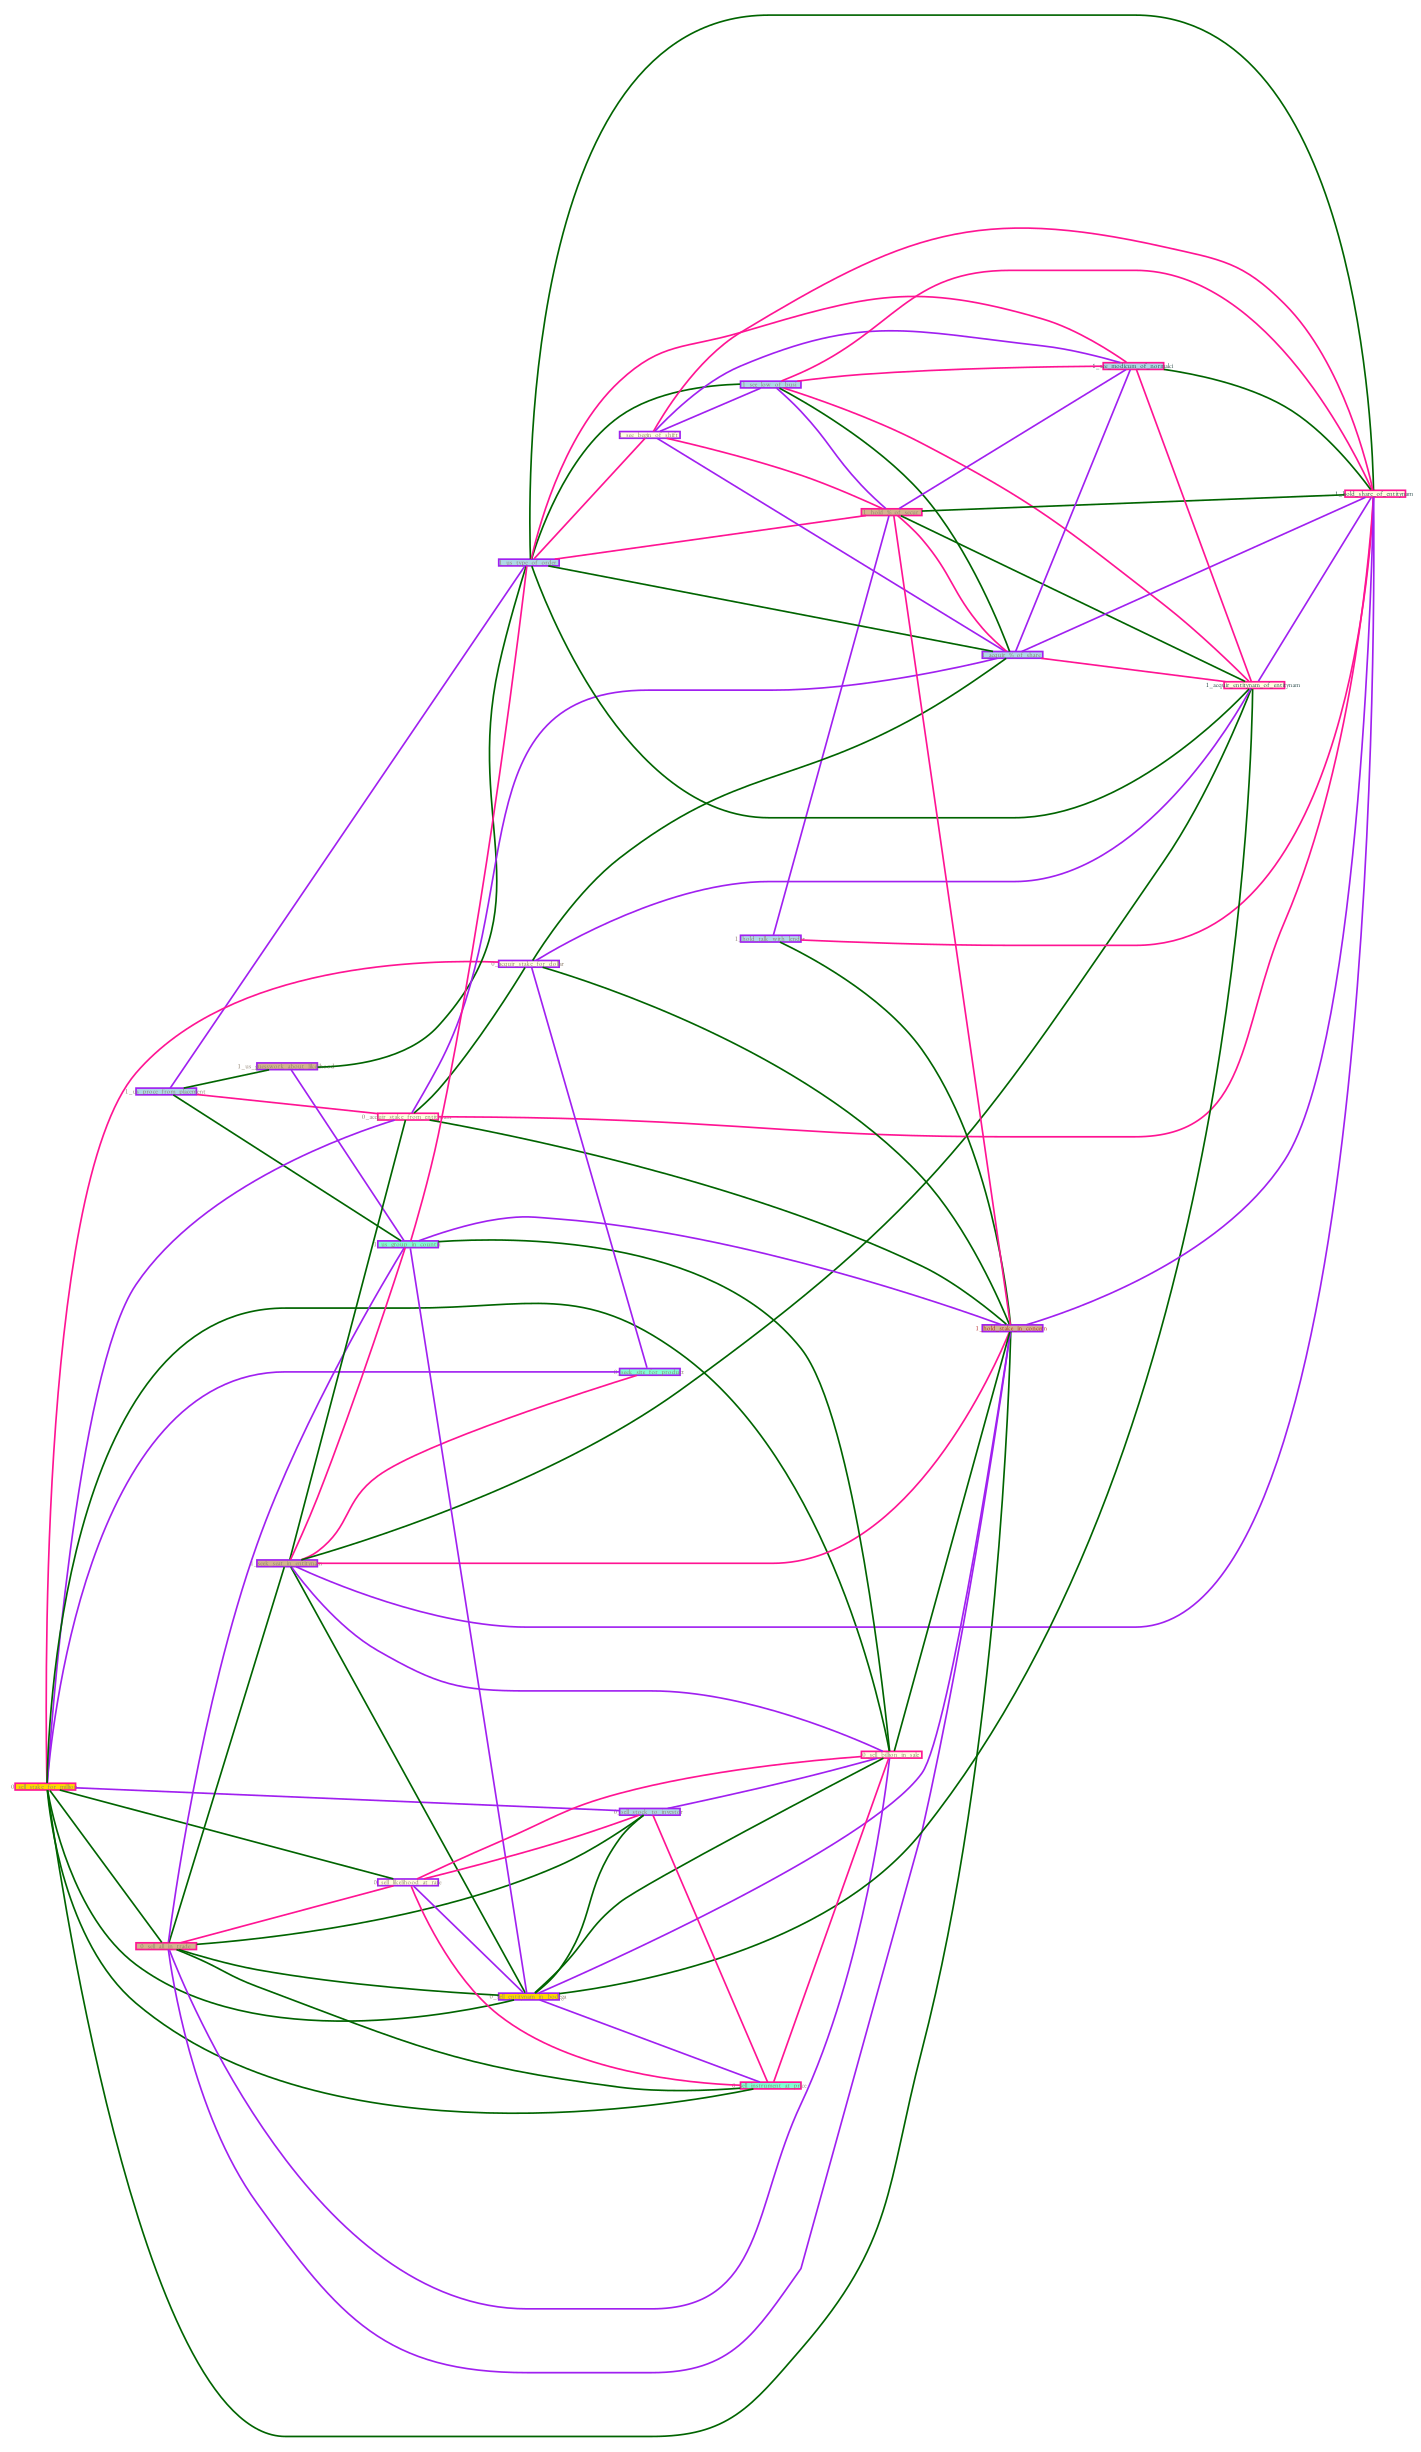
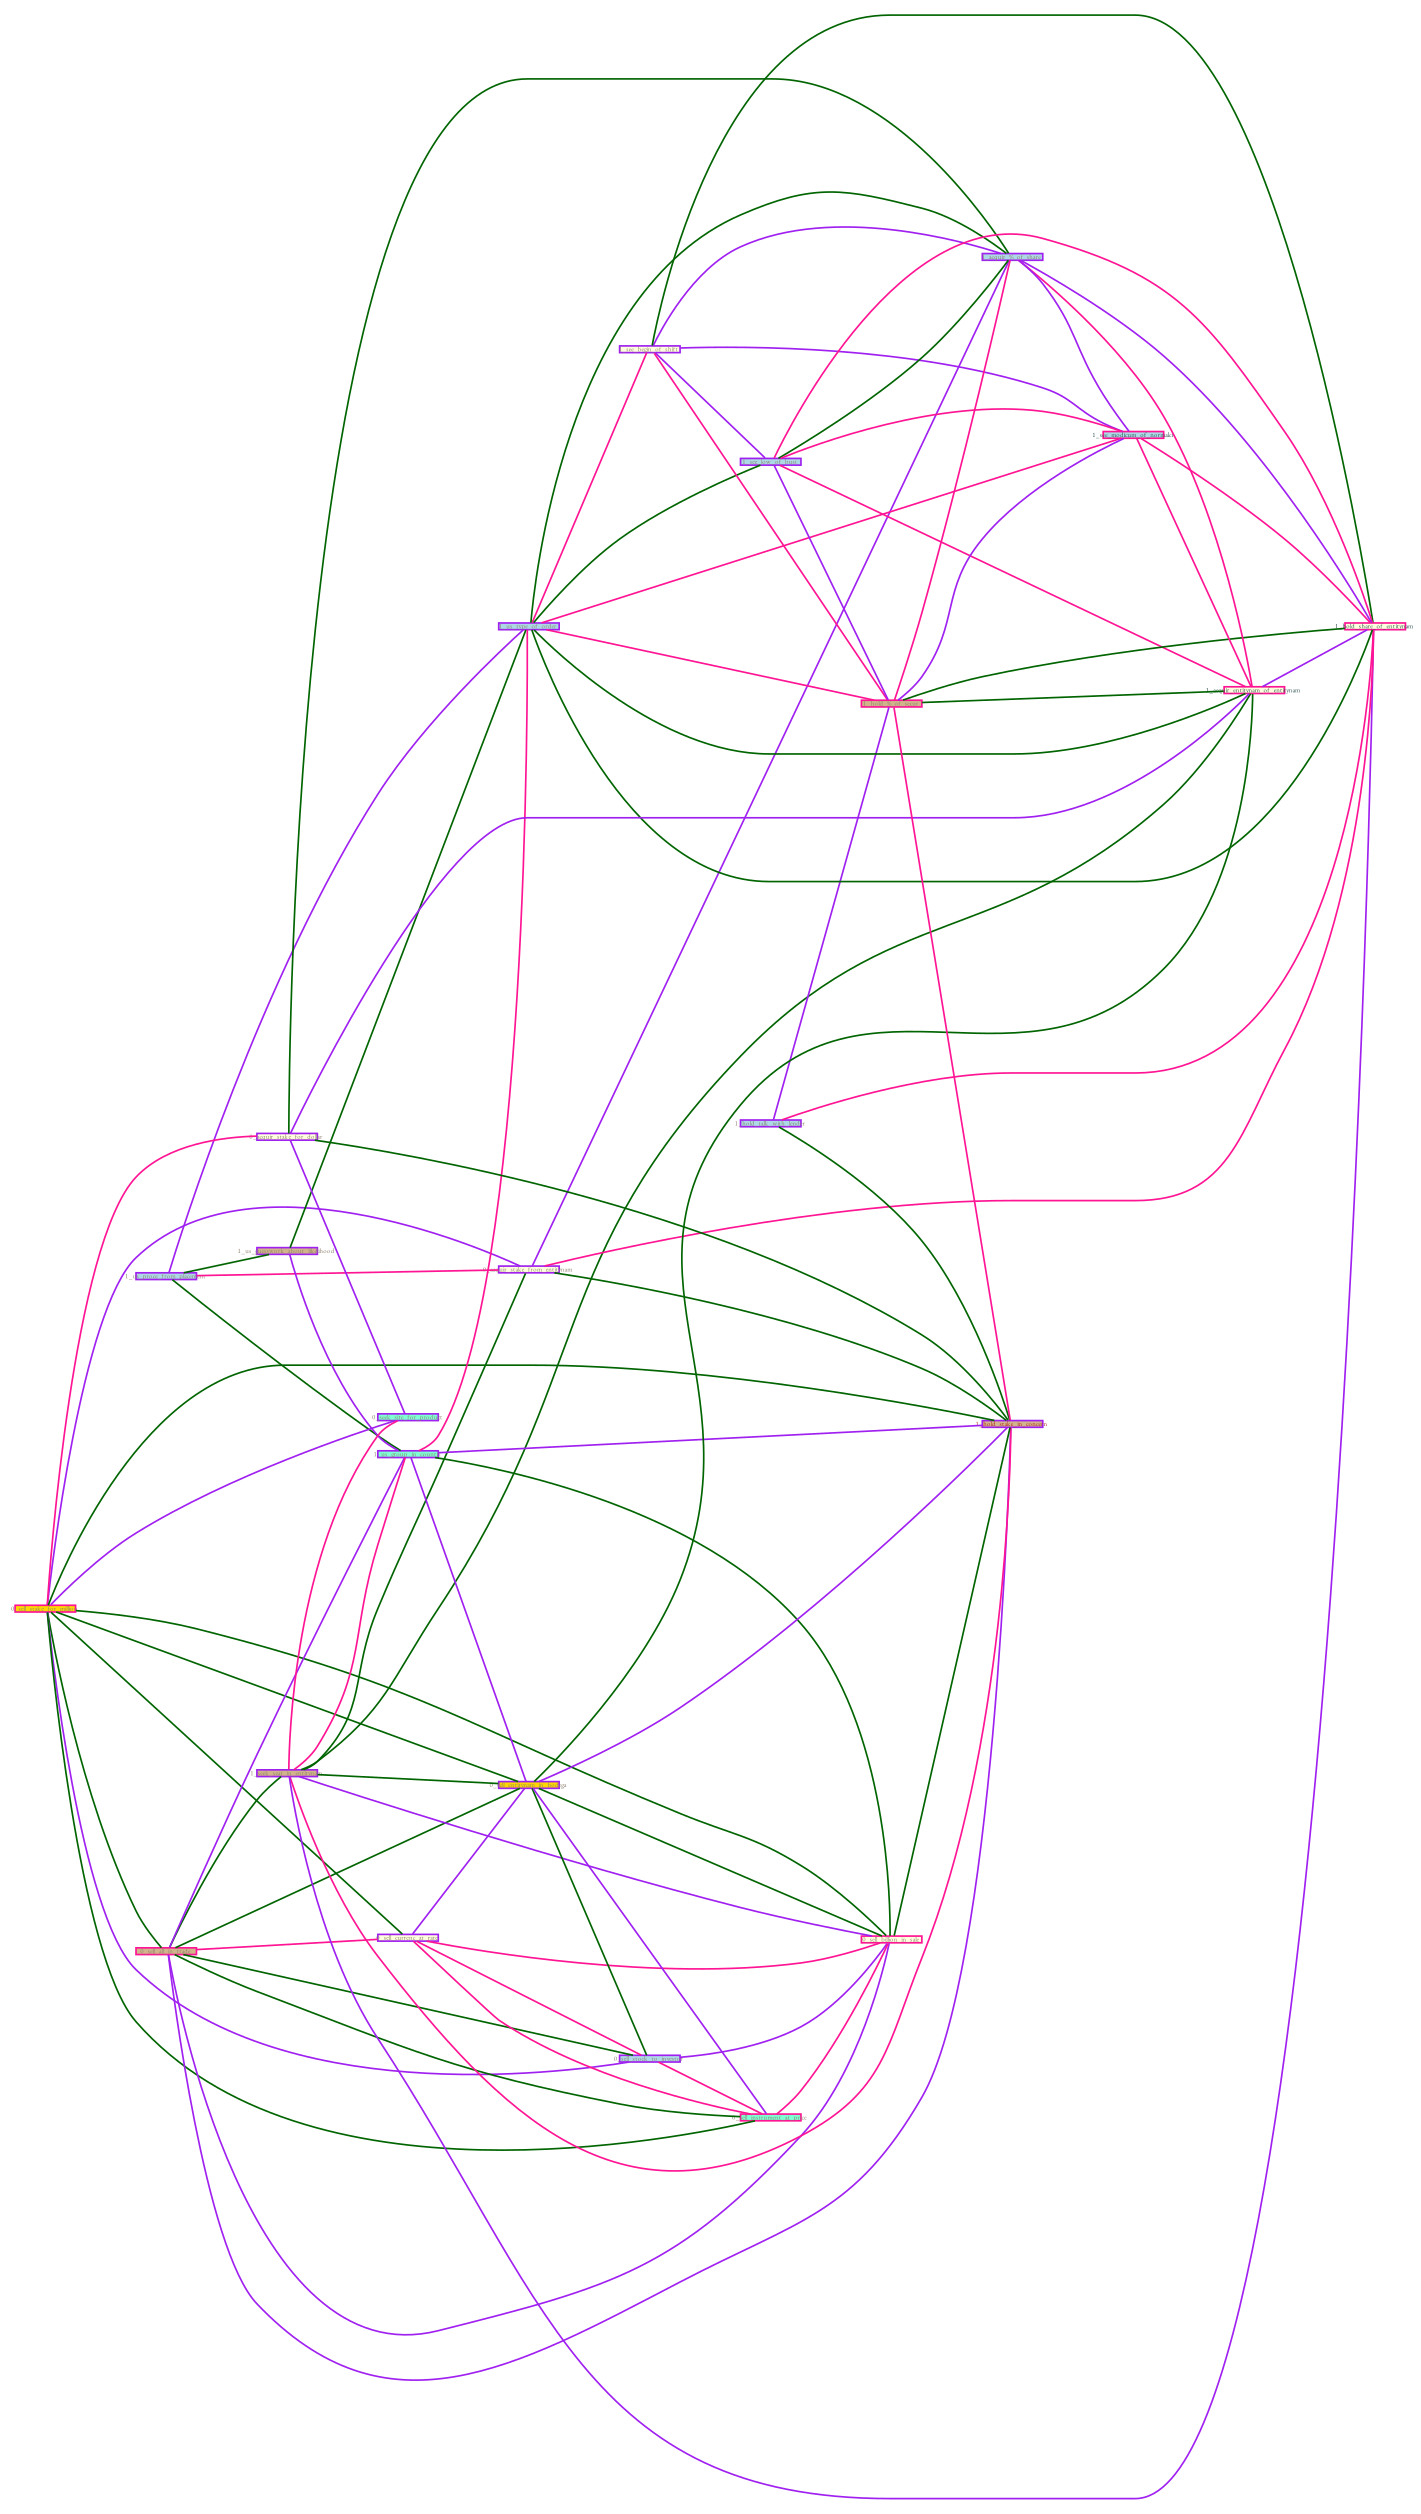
(1047, 229) -> (1131, 15)
(1282, 405) -> (1263, 522)
(1335, 988) -> none
(474, 1044) -> none
(408, 1117) -> (529, 1269)
(408, 1882) -> (408, 1938)
